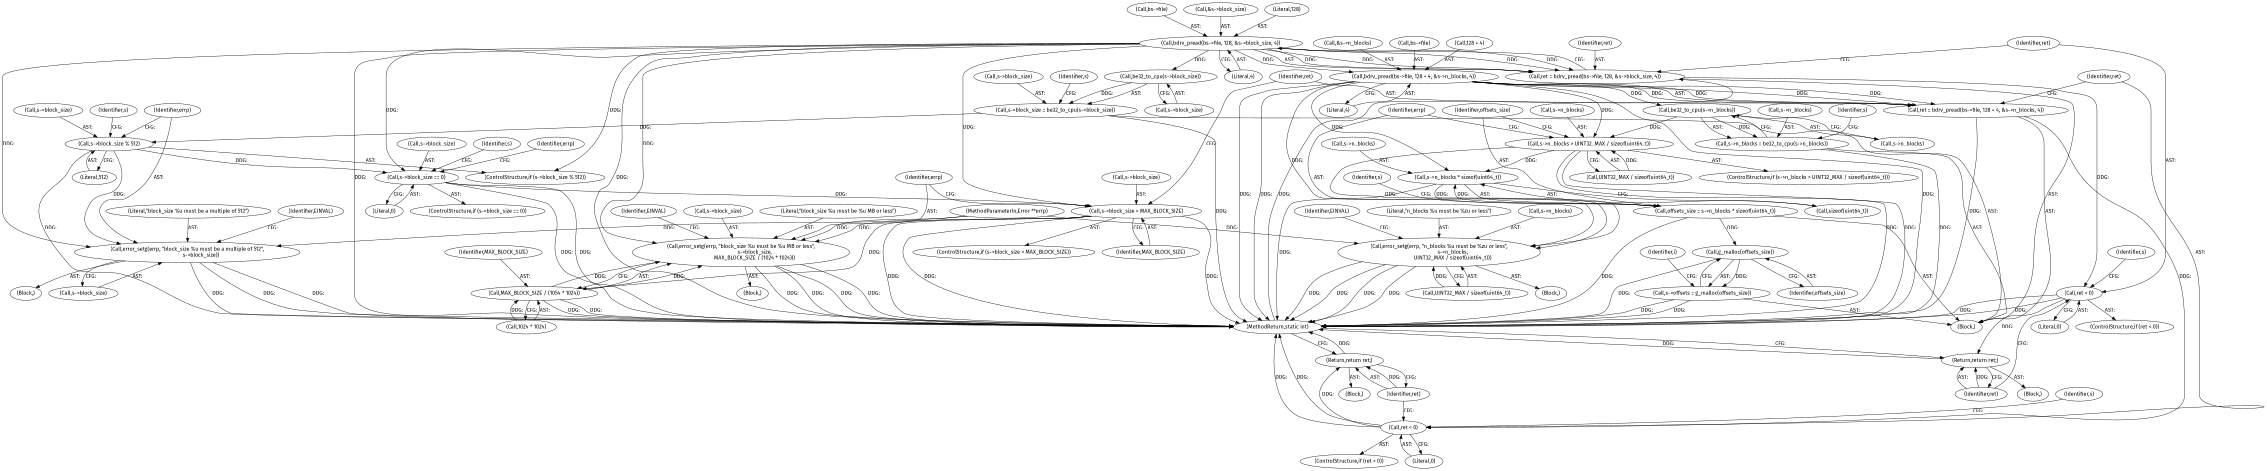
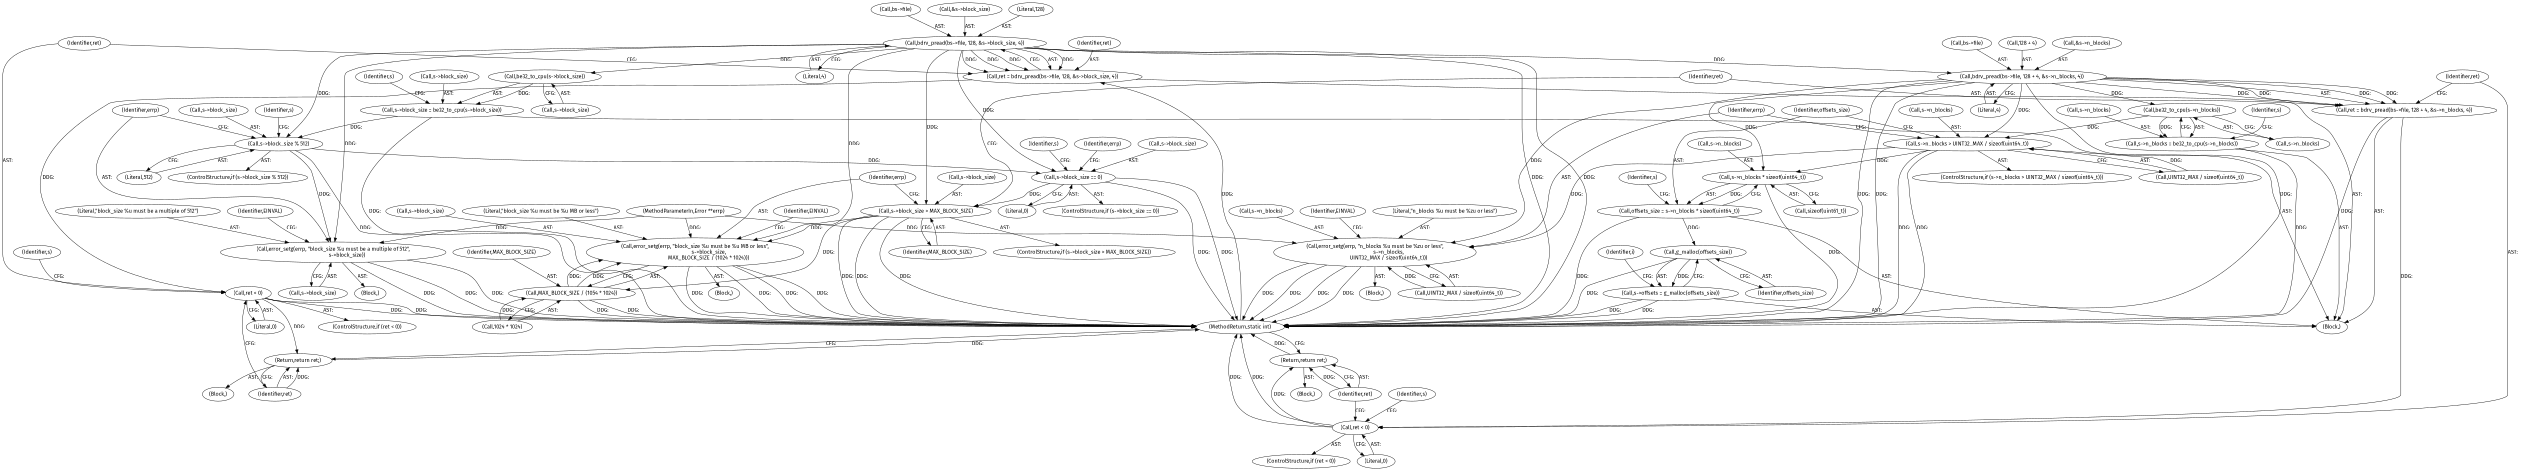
(687, 51) -> (549, 49)
(1464, 194) -> (1757, 194)
(1843, 211) -> (1821, 211)
